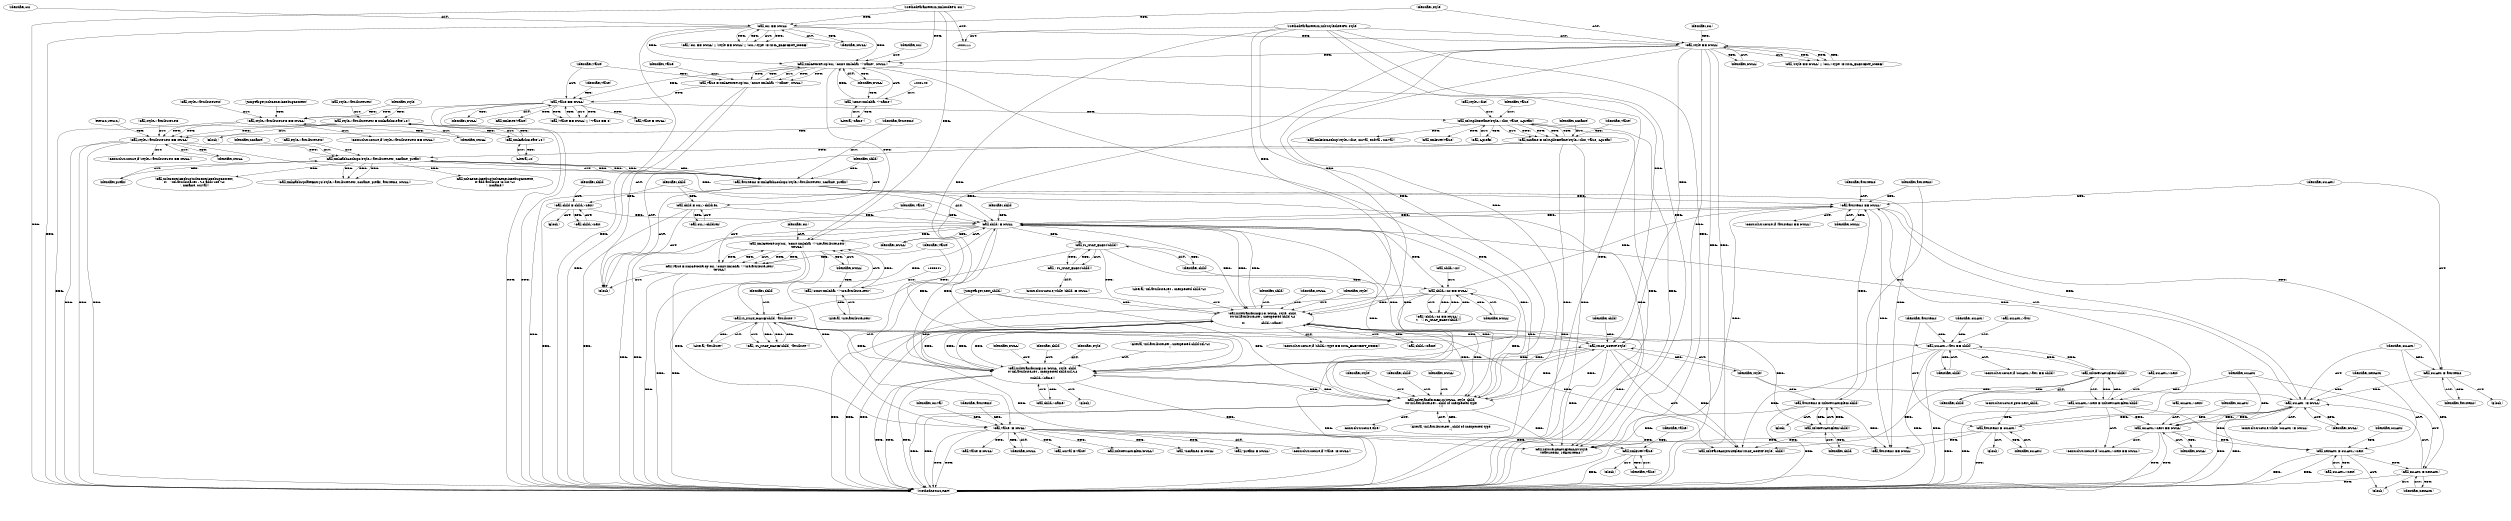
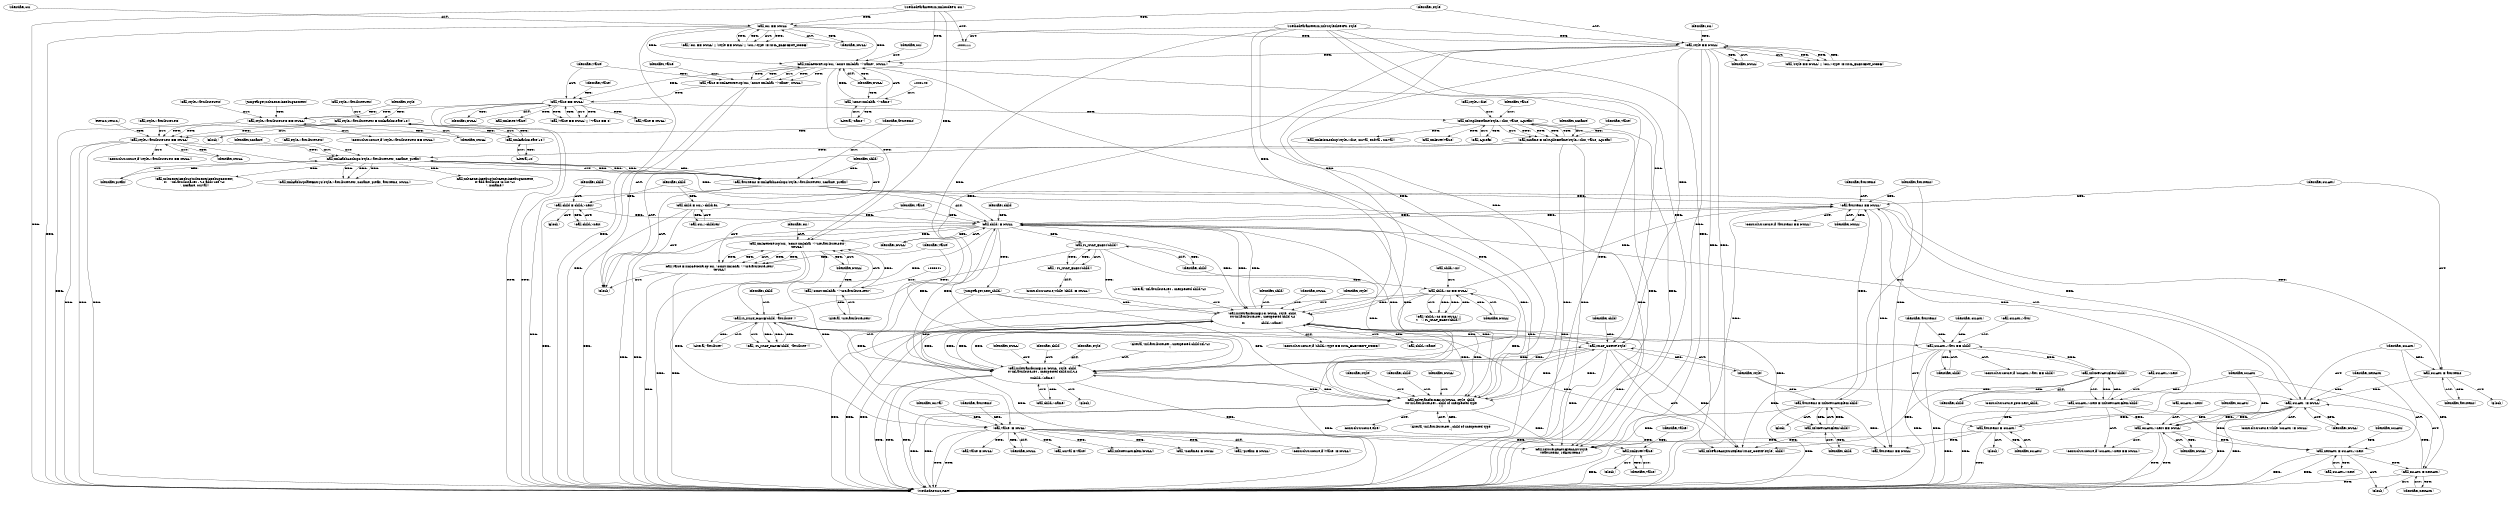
(1565, 36) -> (1565, 36)
(1242, 226) -> (1000, 259)
(2426, 440) -> (2426, 440)
